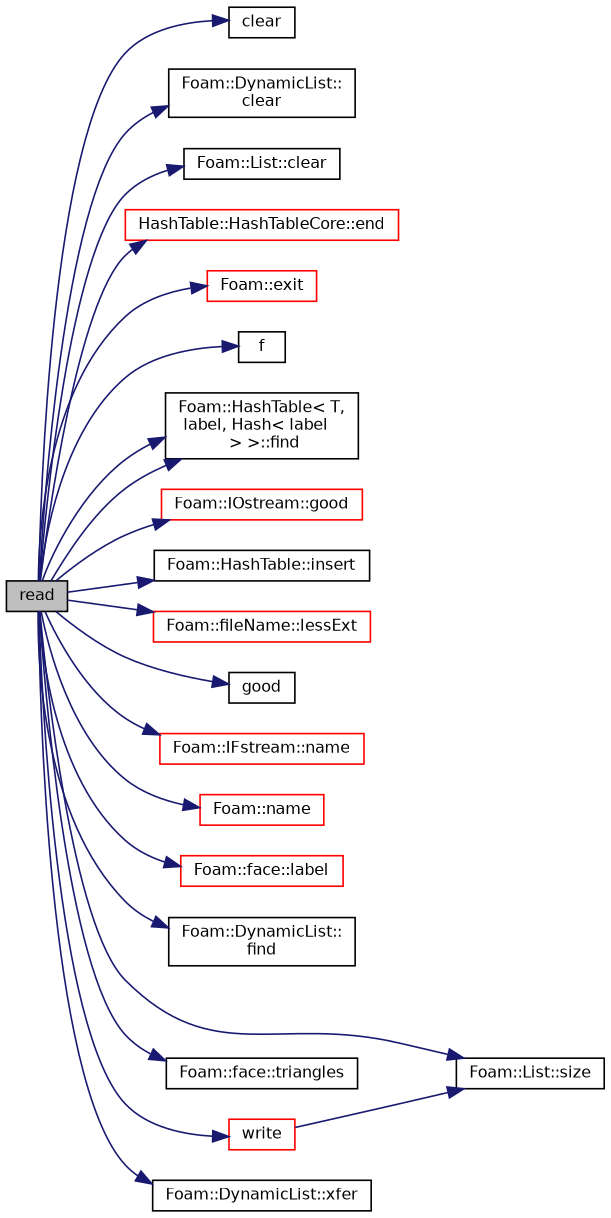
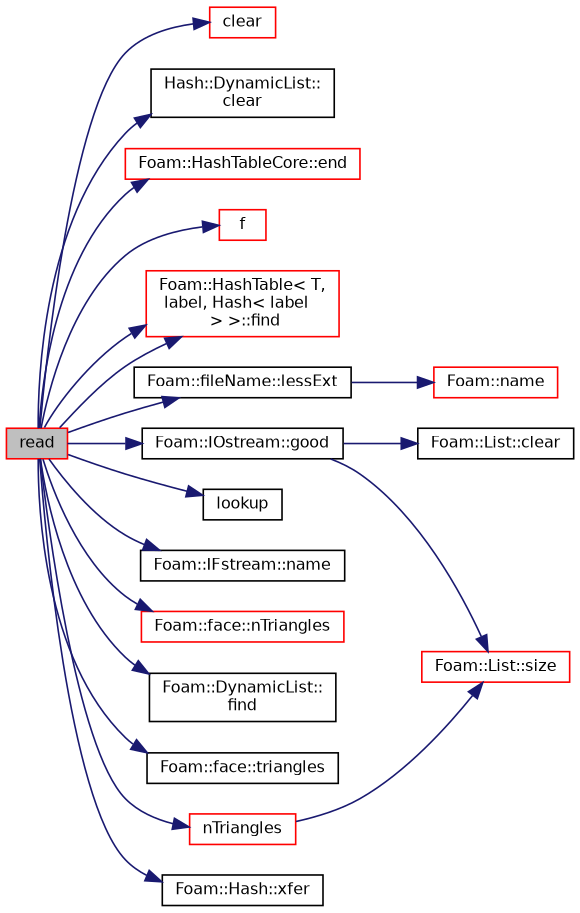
(262, 22) -> (243, 22)
(262, 93) -> (243, 93)
(262, 225) -> (243, 164)
(262, 286) -> none
(77, 314) -> (372, 444)
(262, 347) -> (243, 225)
(262, 426) -> (243, 304)
(262, 505) -> (243, 444)
(262, 566) -> none
(37, 596) -> (37, 444)
(262, 627) -> (243, 382)
(262, 688) -> (243, 505)
(85, 731) -> (385, 382)
(262, 749) -> (243, 566)
(262, 871) -> (243, 627)
(114, 963) -> (421, 534)
(530, 1073) -> (496, 667)
(262, 1135) -> (243, 829)
(262, 1196) -> (243, 890)
